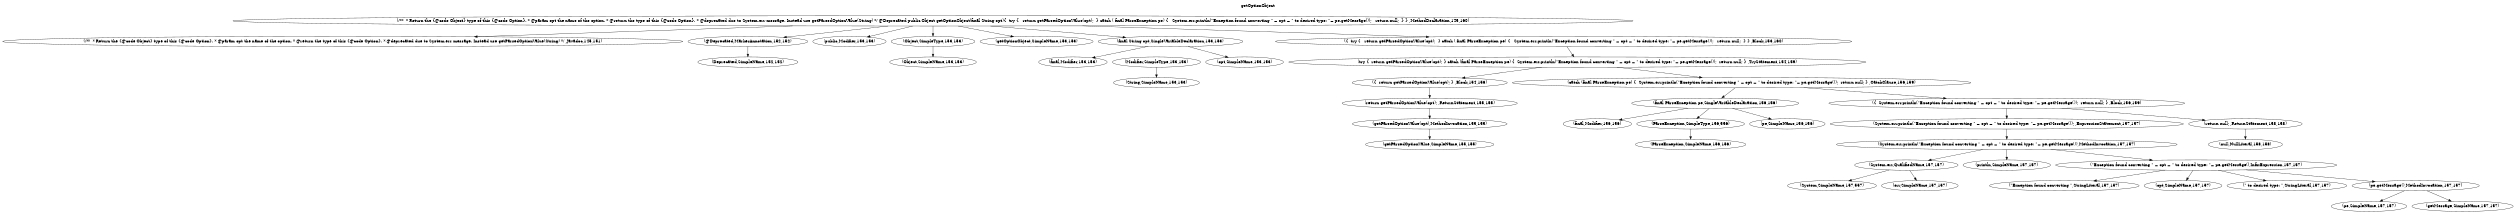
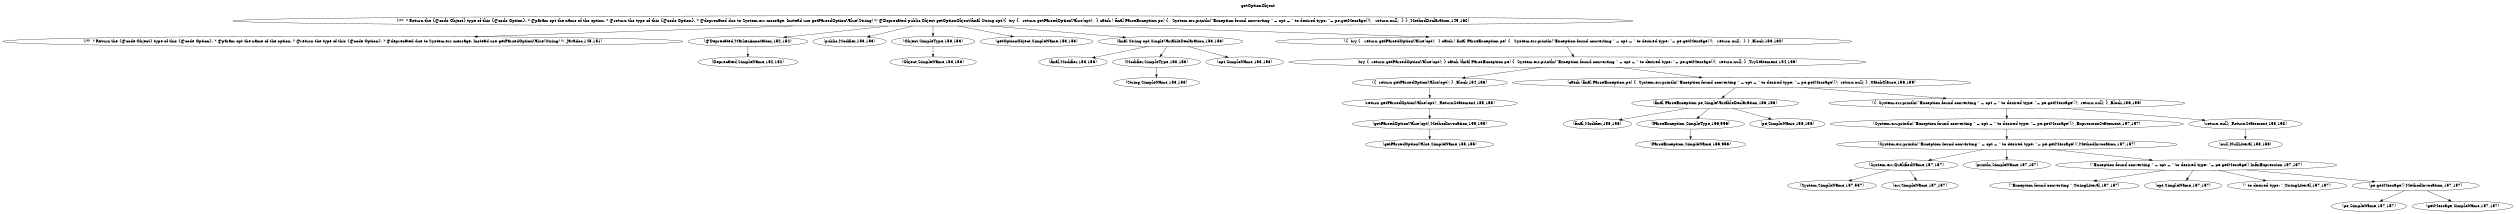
none -> (1164, 51)
(1691, 144) -> (1691, 144)
